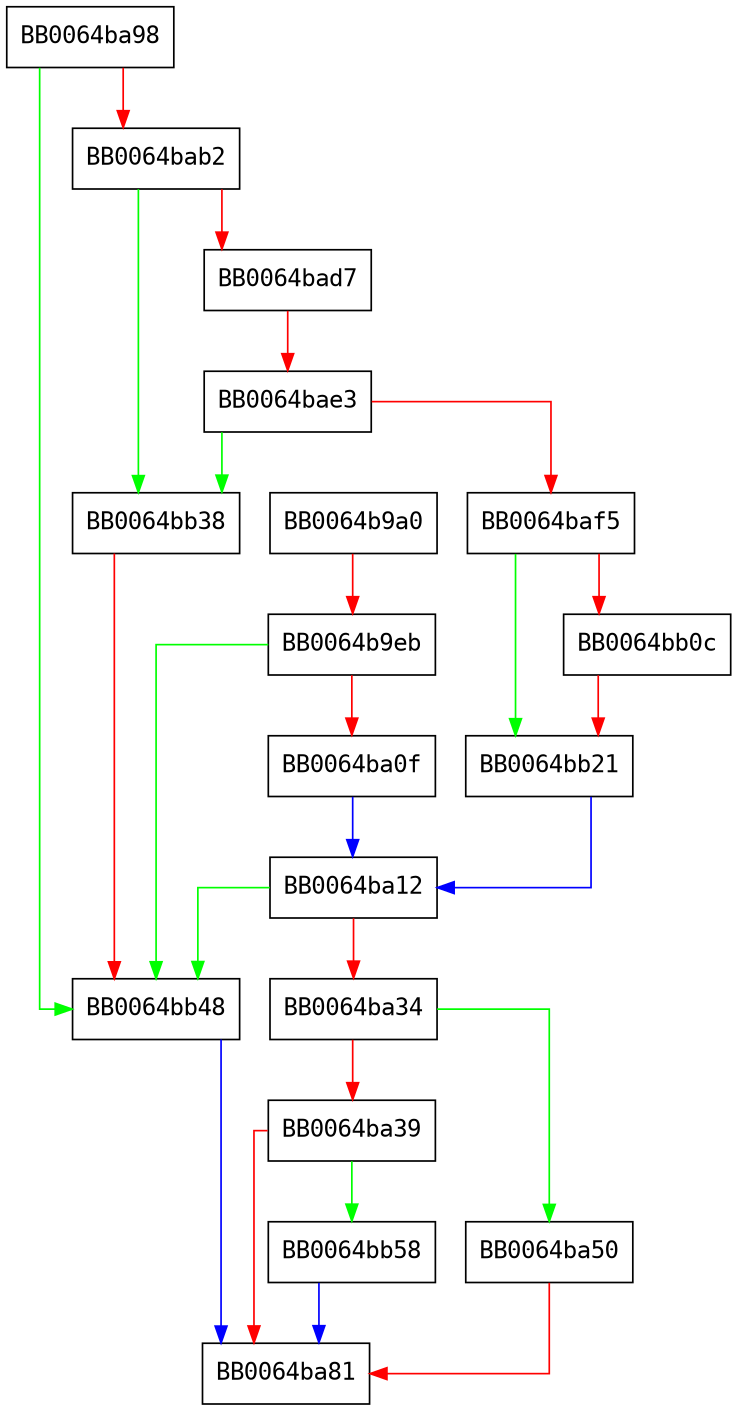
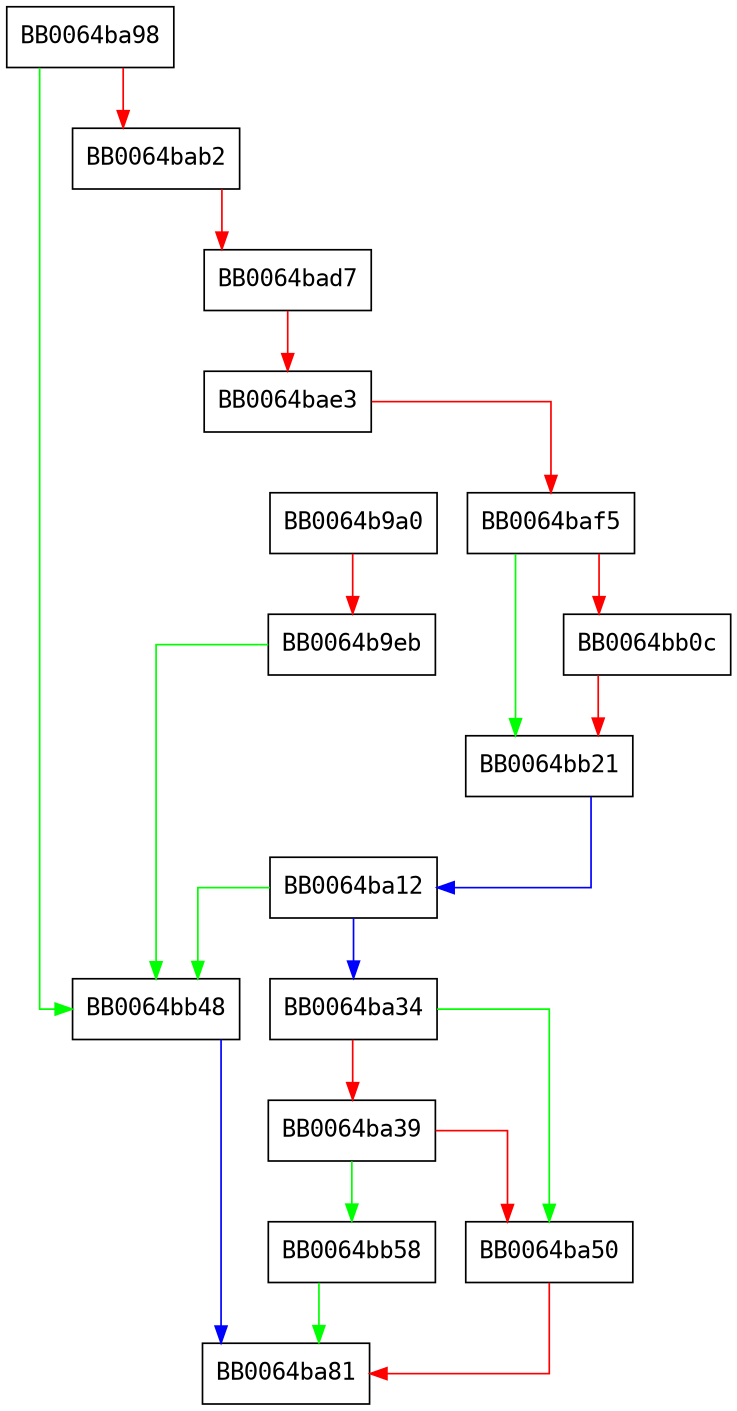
(156, 523) -> none
(352, 766) -> none
(354, 940) -> (354, 940)
(254, 1221) -> (508, 1132)
(319, 1304) -> (319, 1304)
